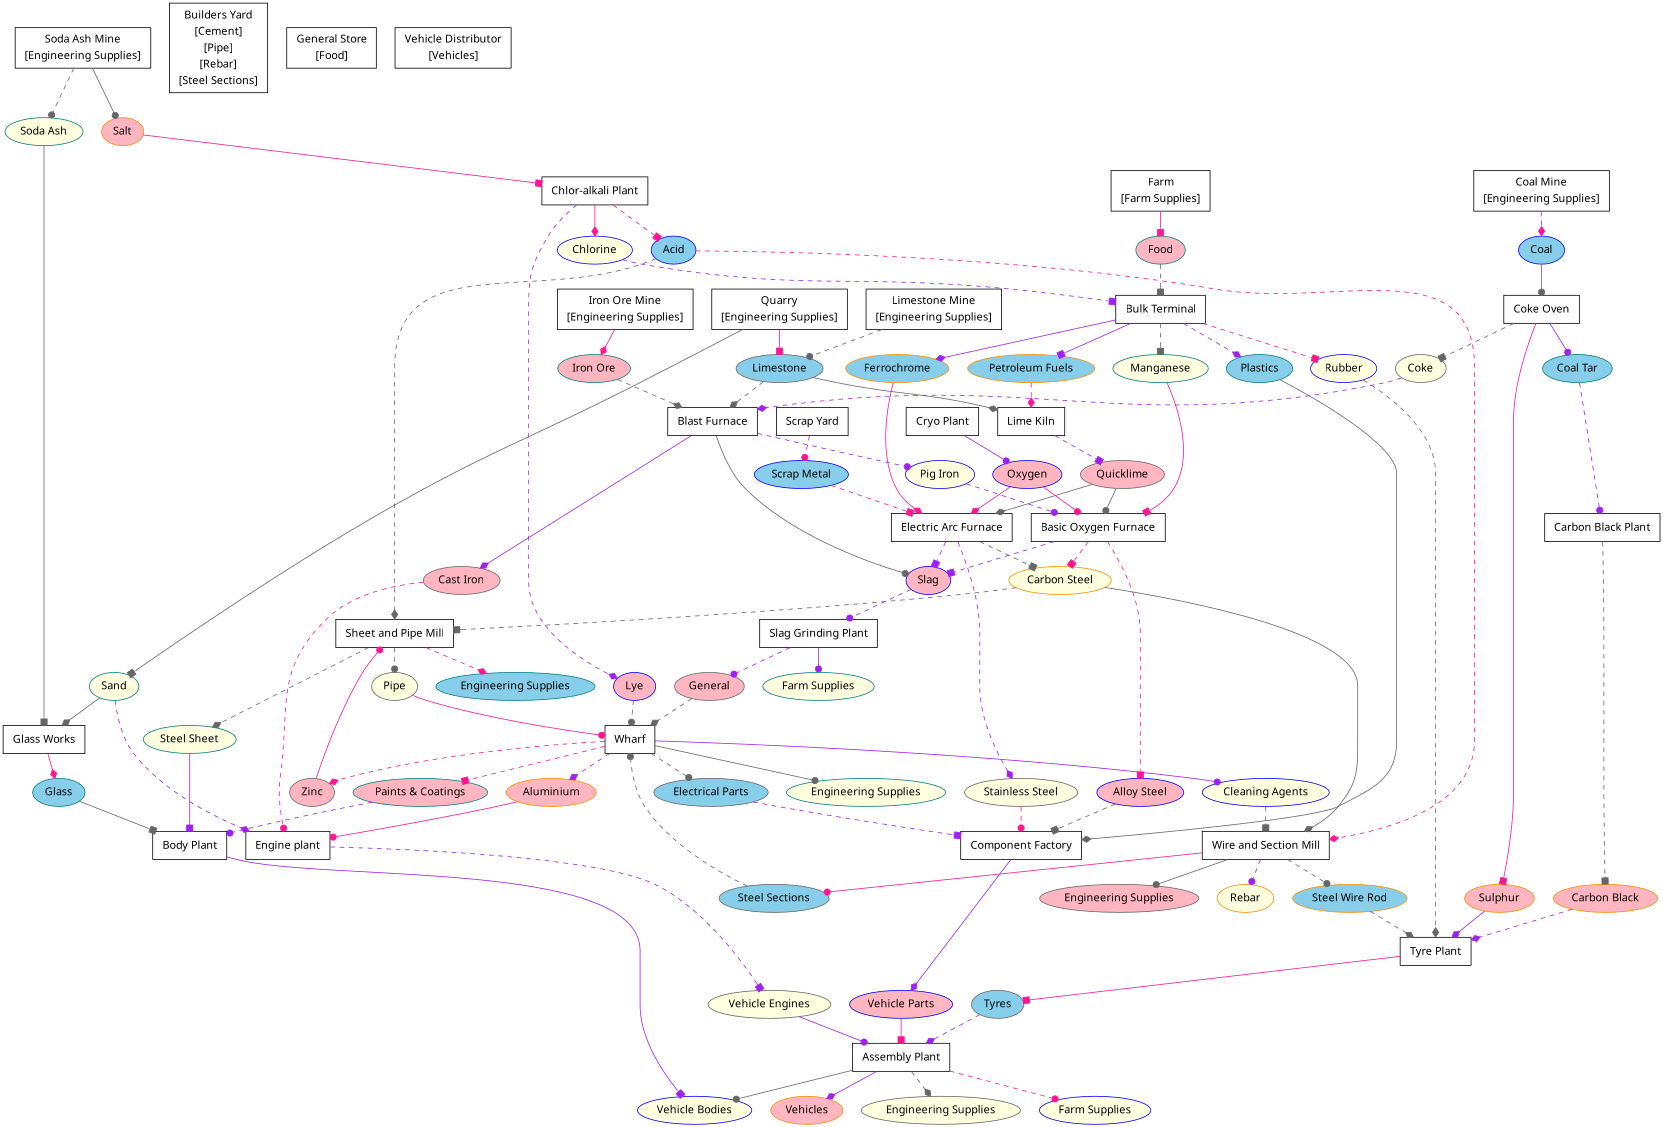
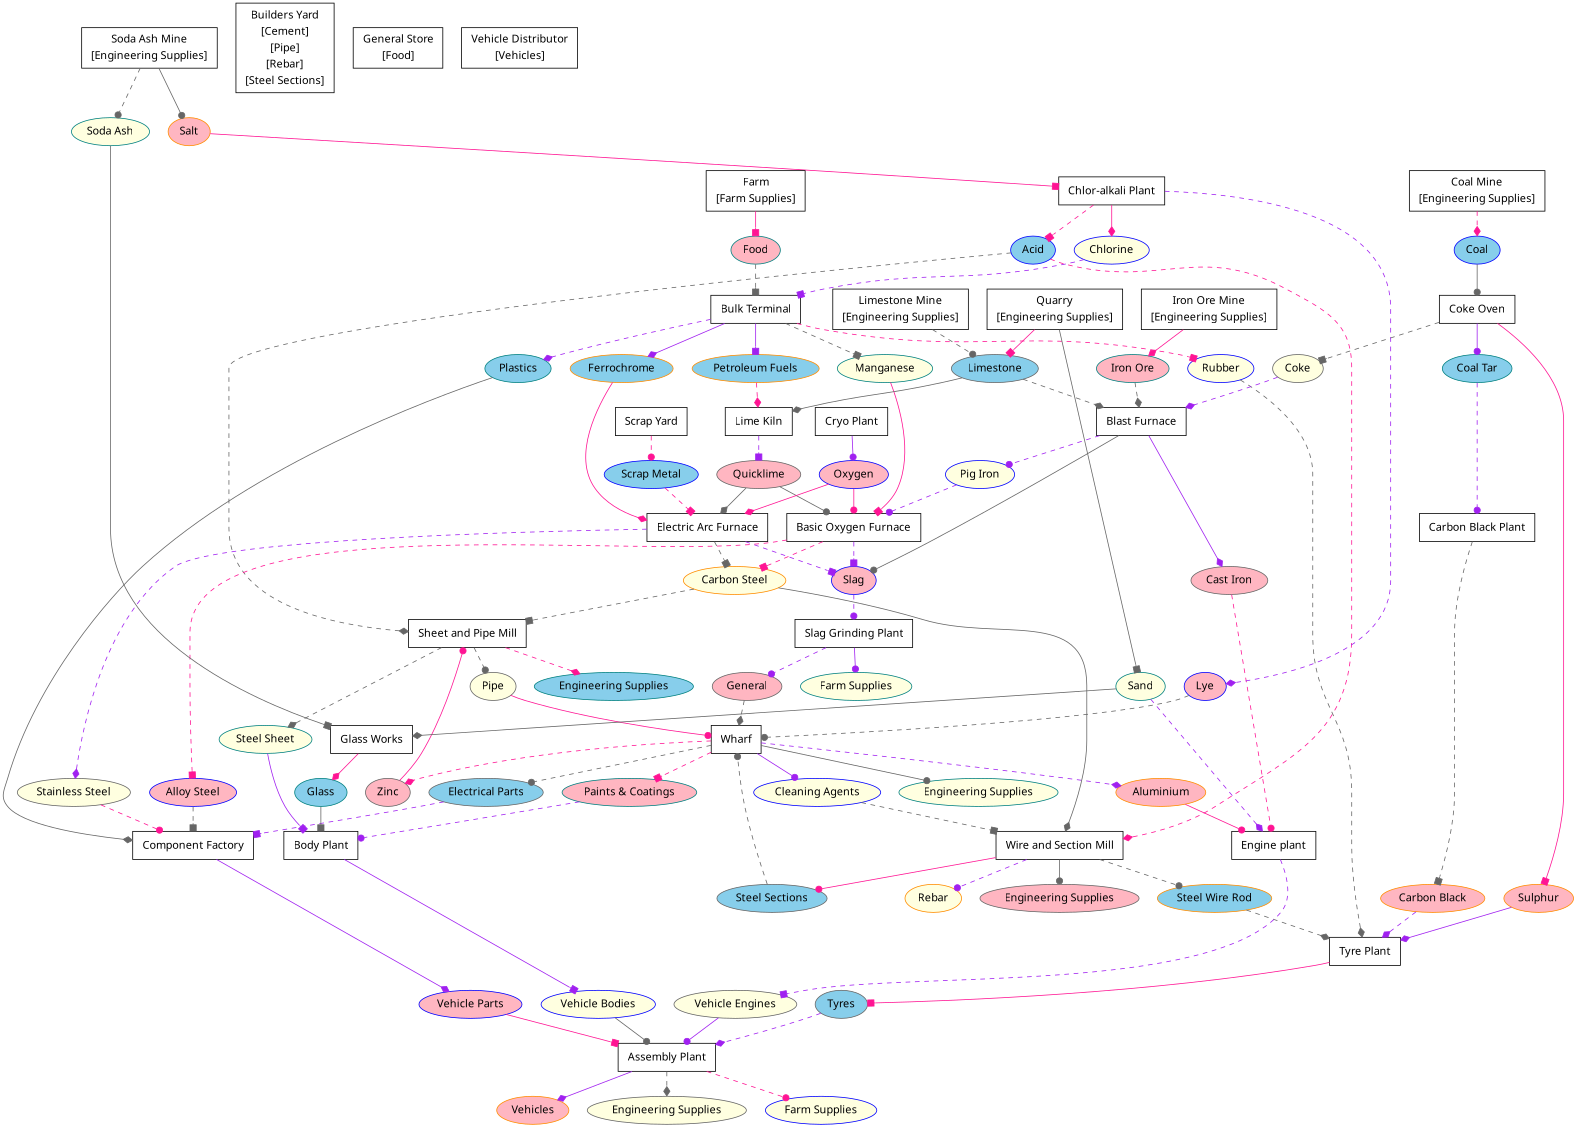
(796, 1084) -> (630, 1029)
